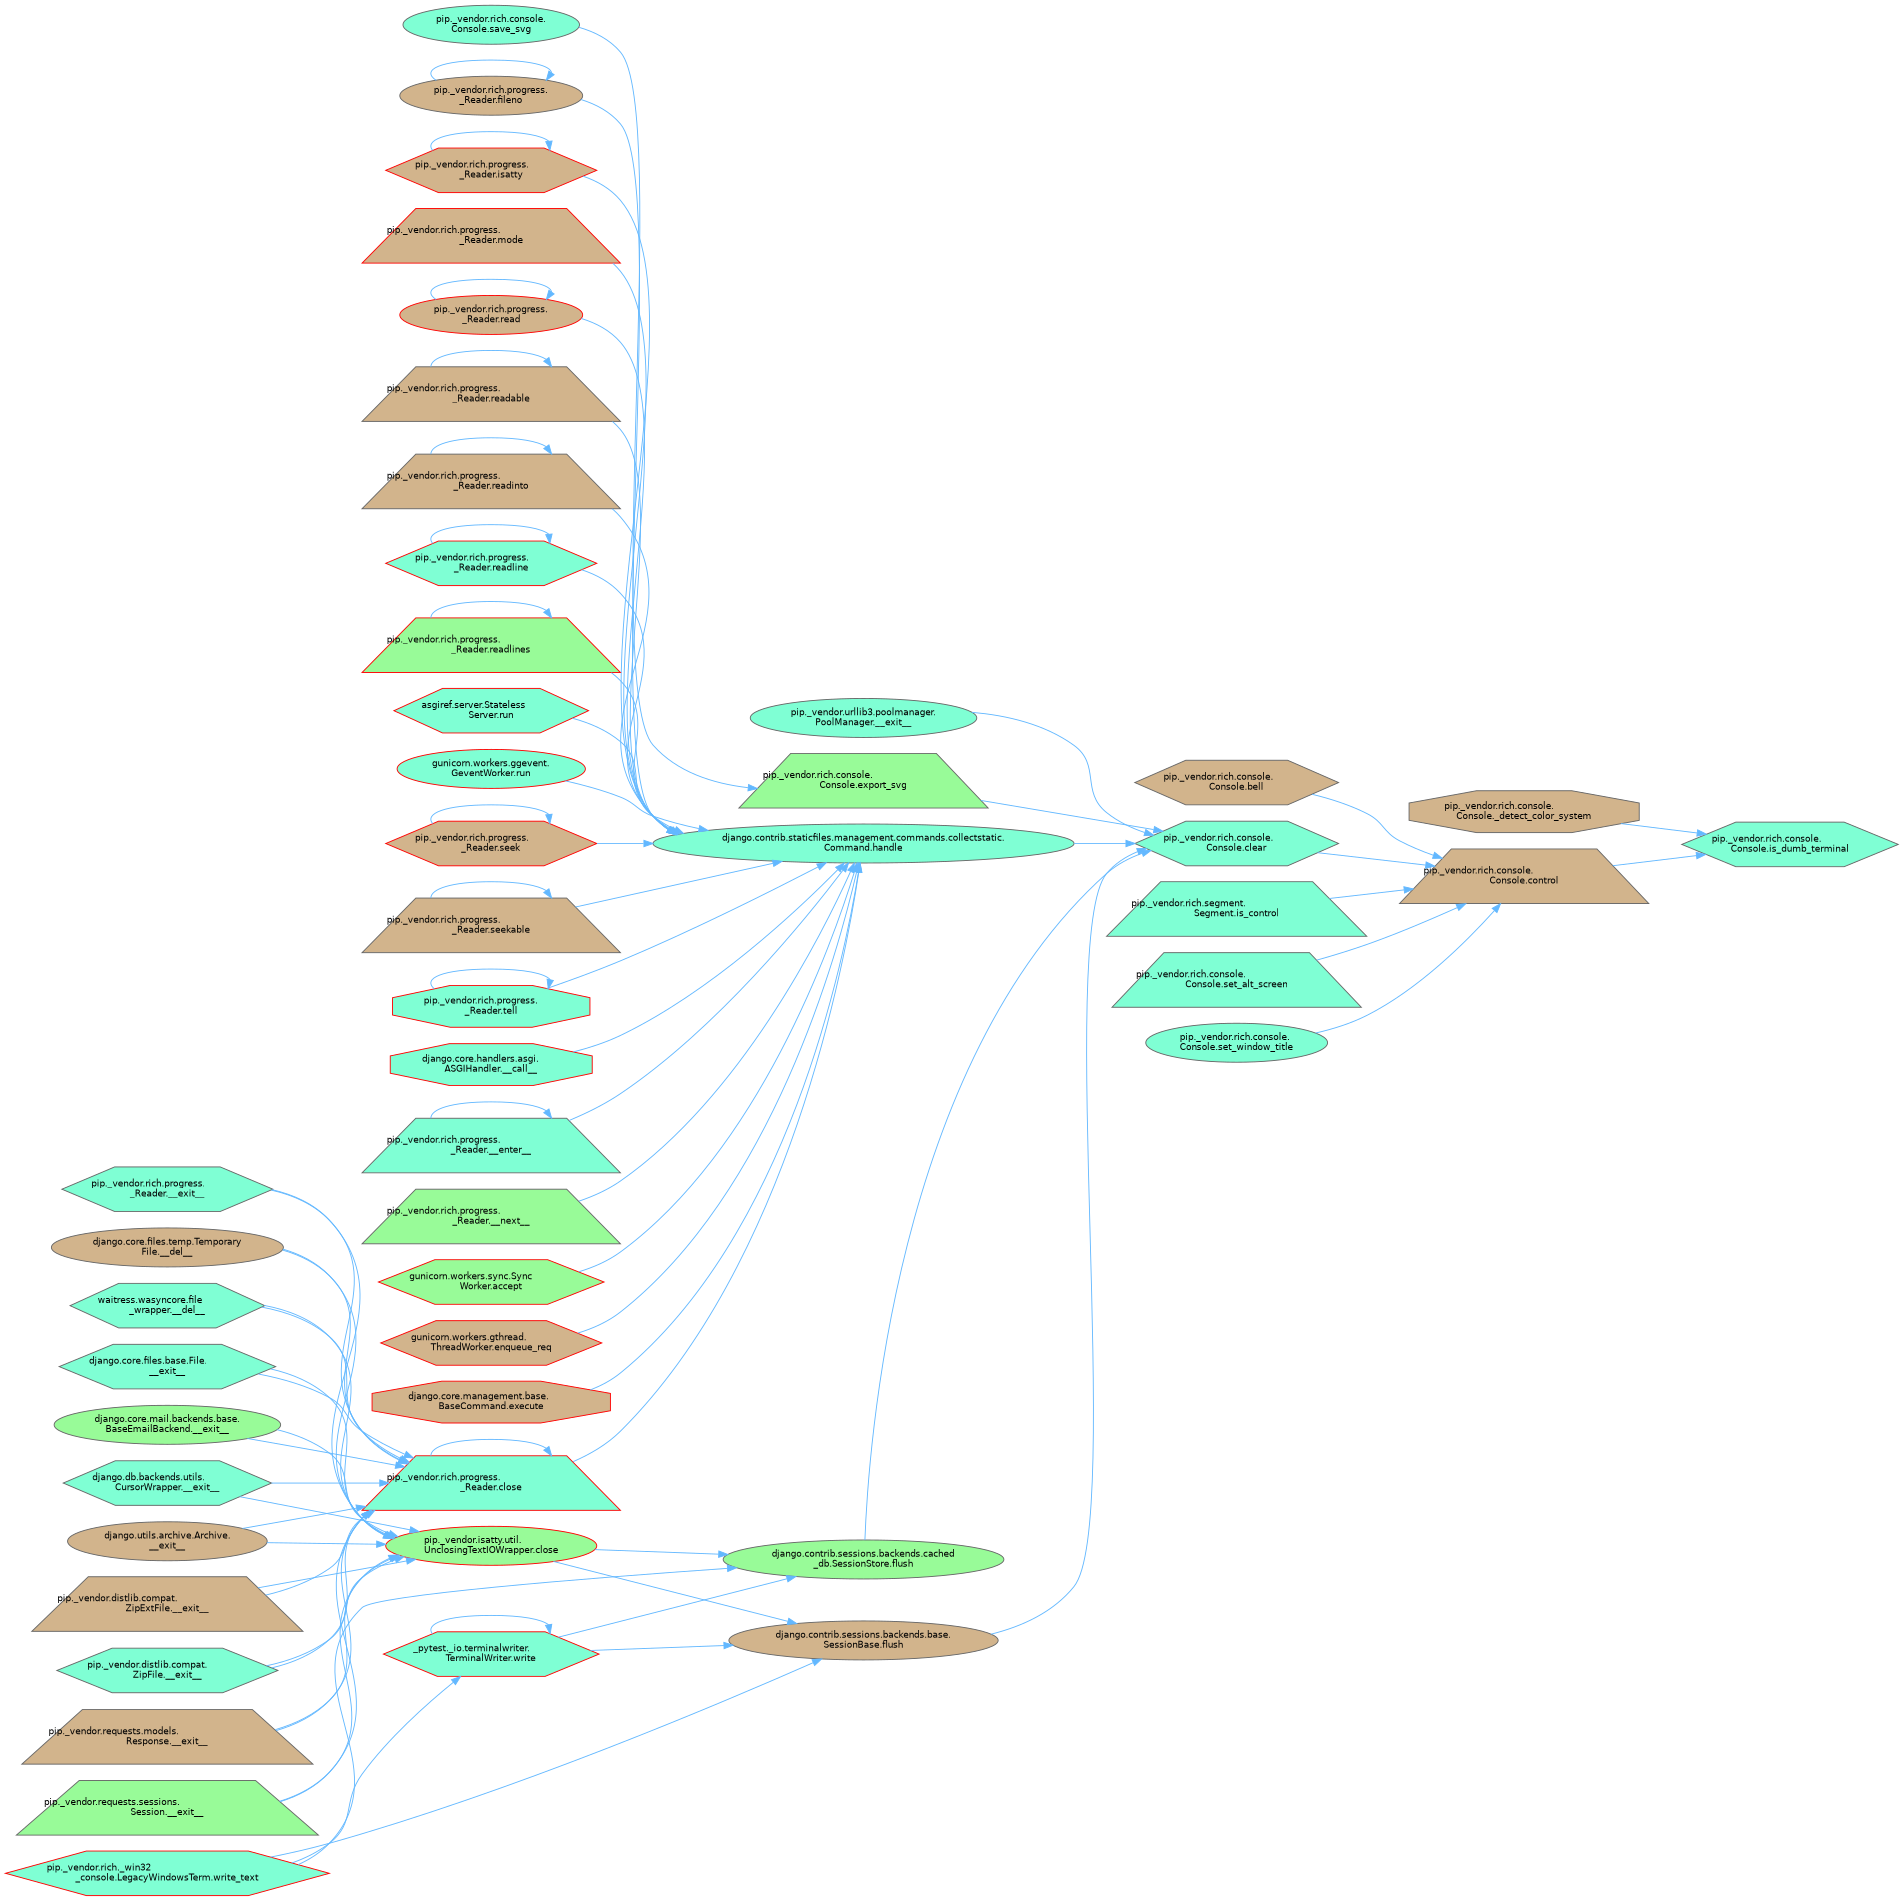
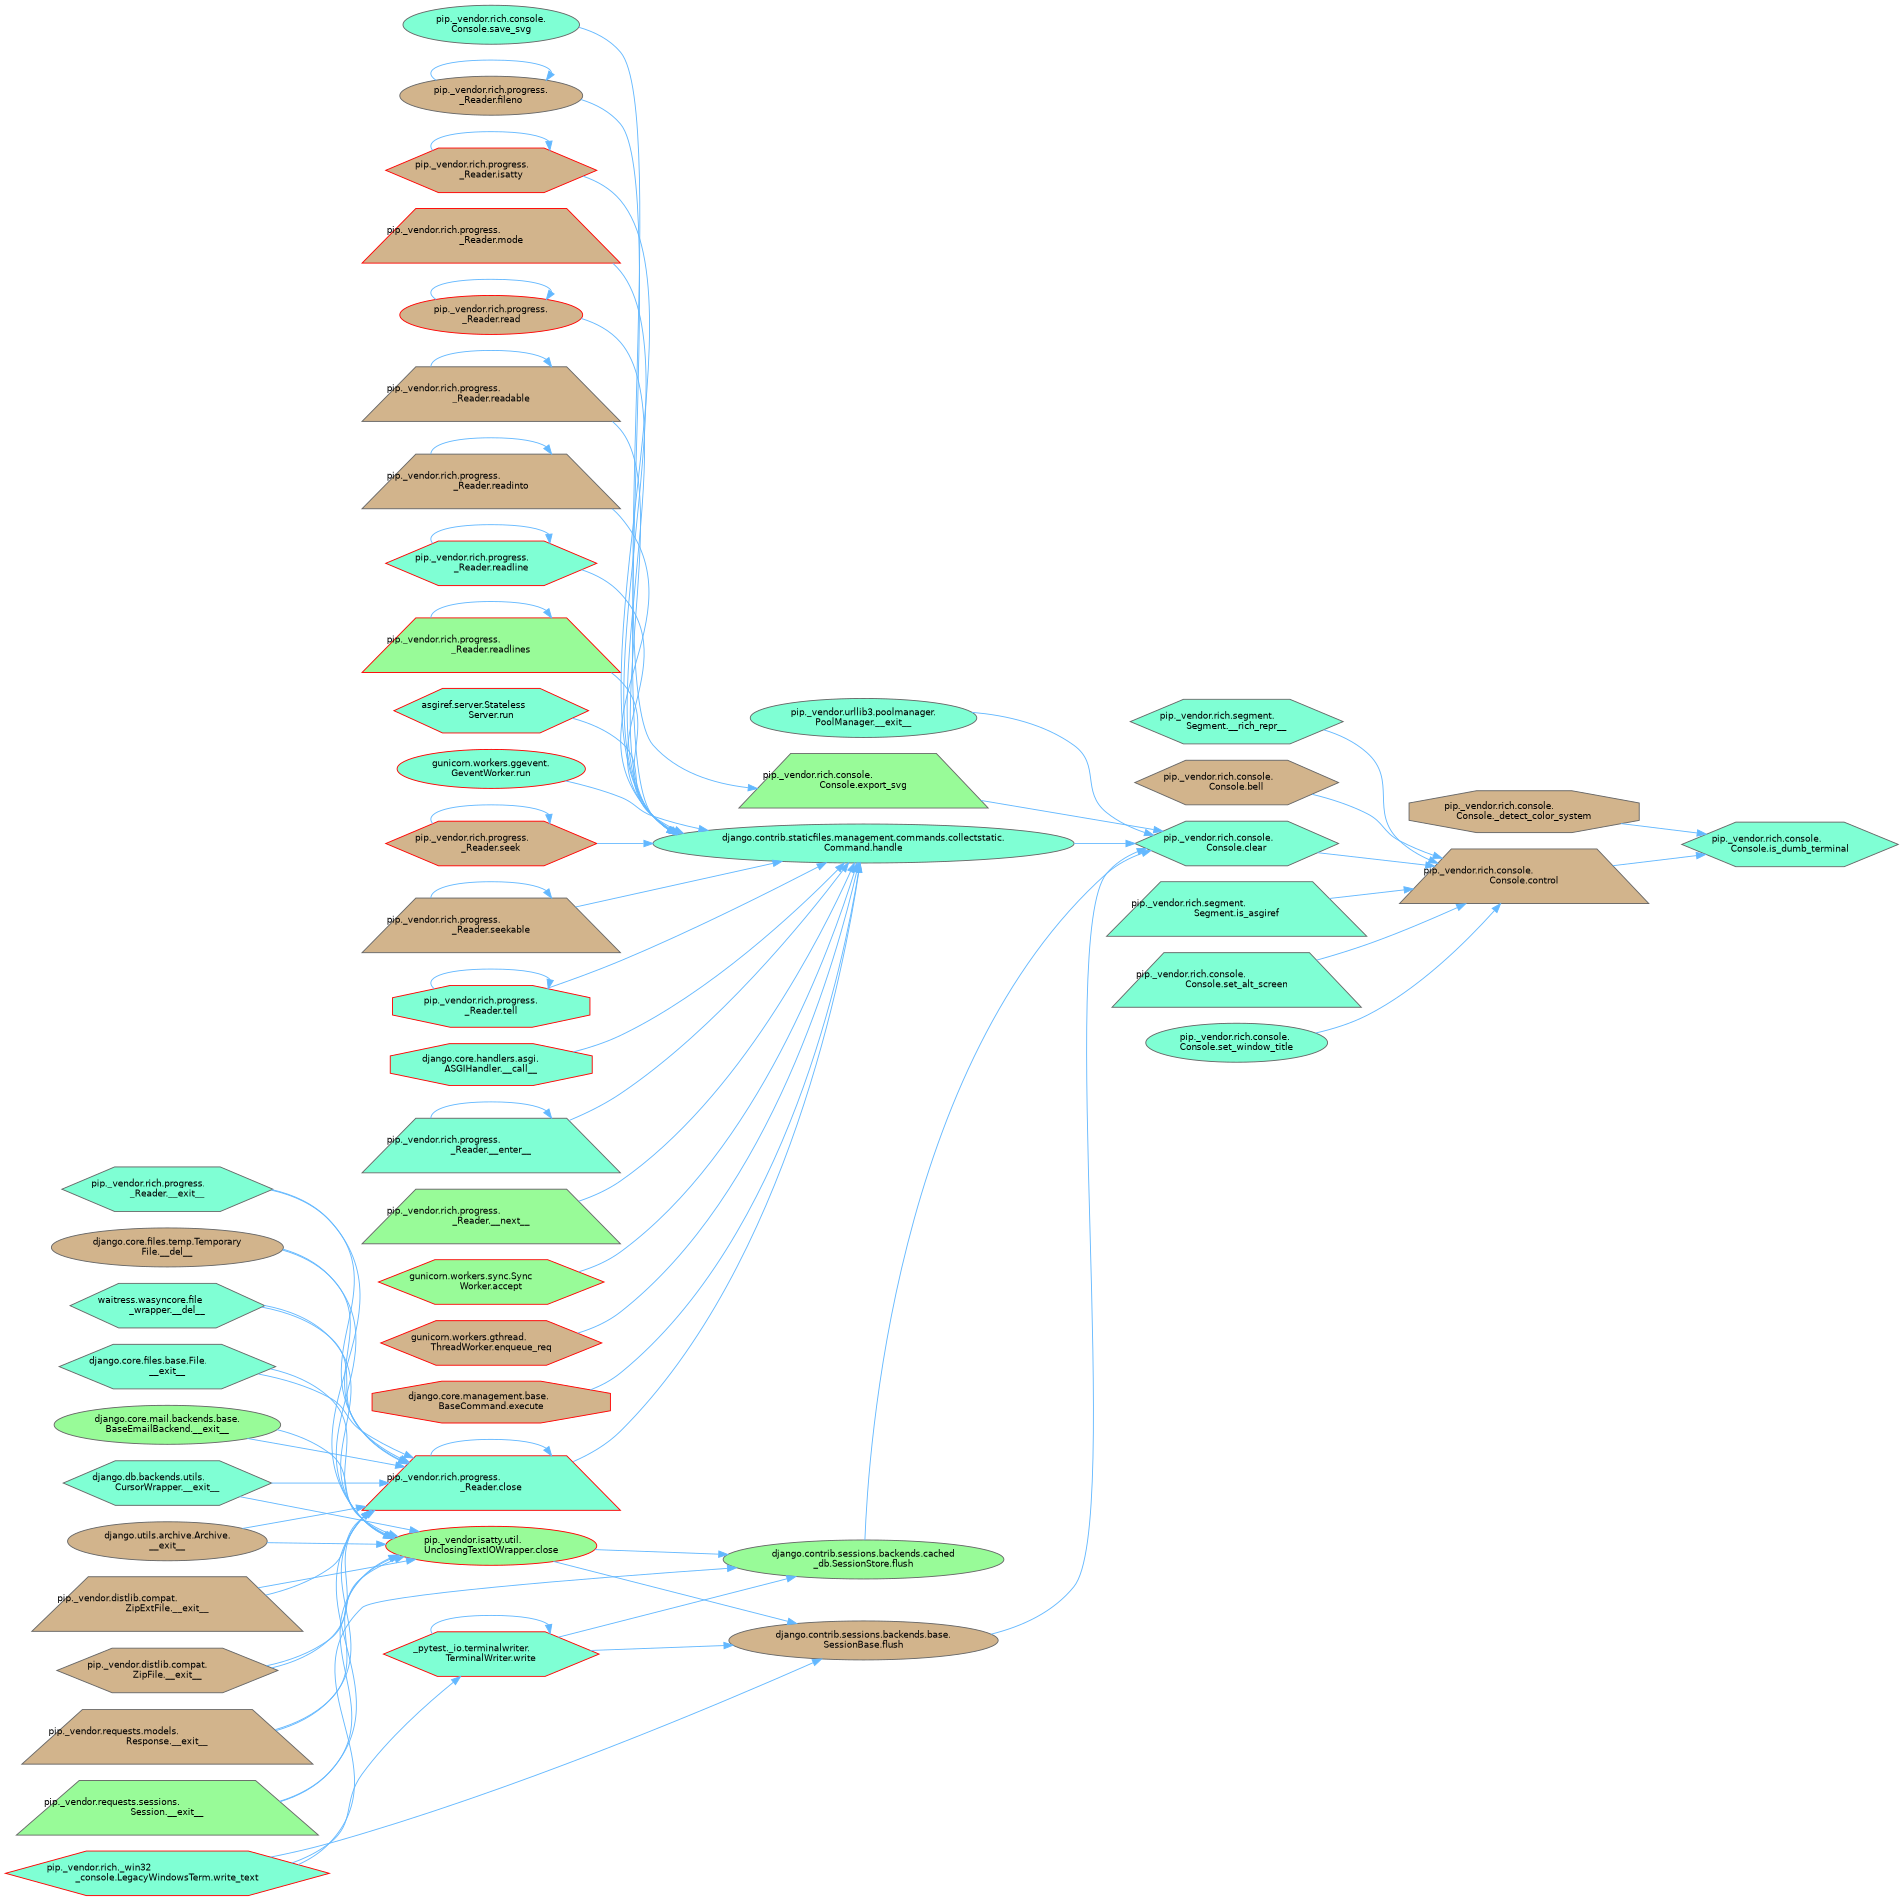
none -> (1237, 722)
(1237, 909) -> (1237, 909)
(167, 1670) -> (167, 1670)
